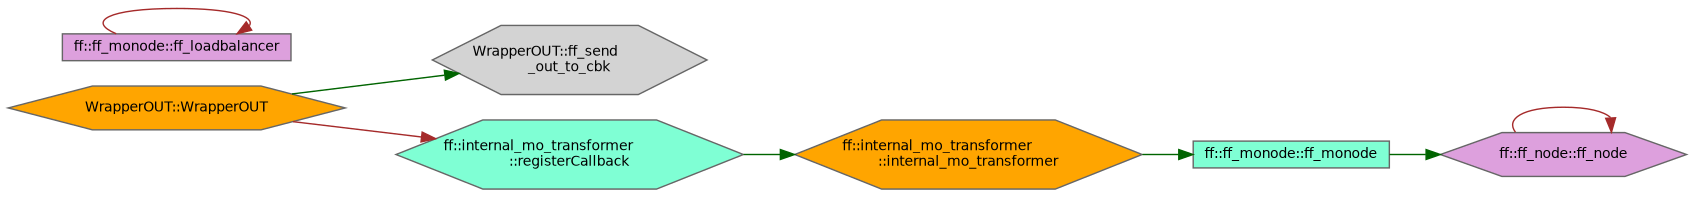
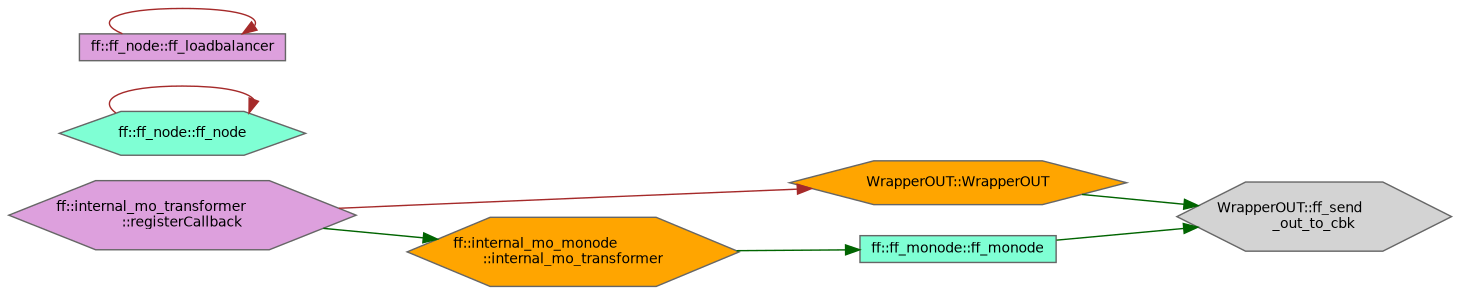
(177, 47) -> (182, 47)
(357, 129) -> (568, 199)
(570, 155) -> (182, 215)
(968, 155) -> (573, 252)
(1408, 155) -> (1120, 234)
(1563, 155) -> (182, 133)
